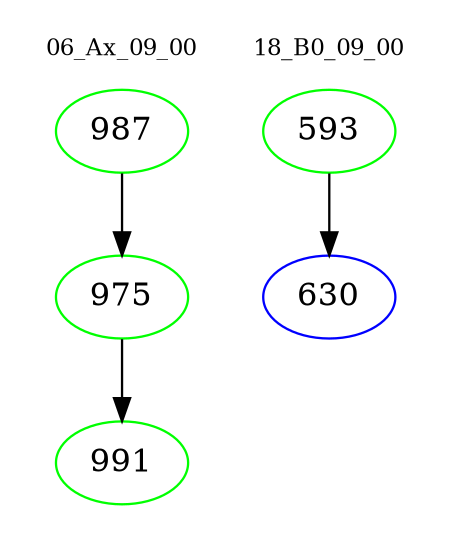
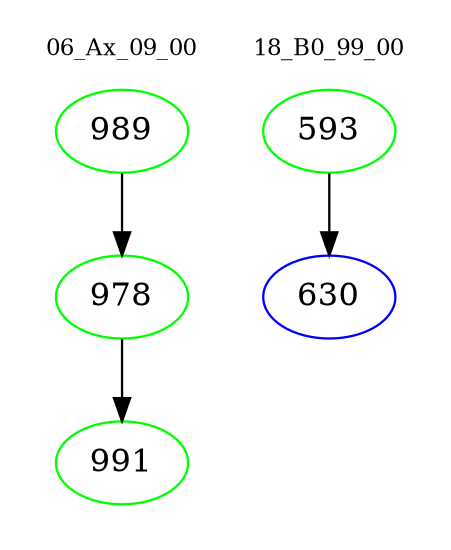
(329, 50) -> (329, 50)
(122, 131) -> (122, 131)
(122, 297) -> (122, 297)
